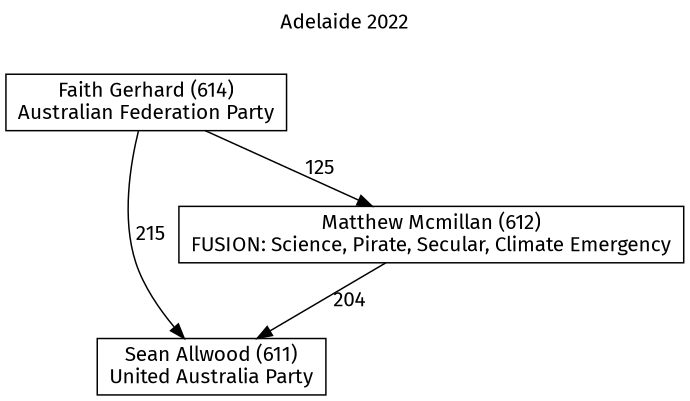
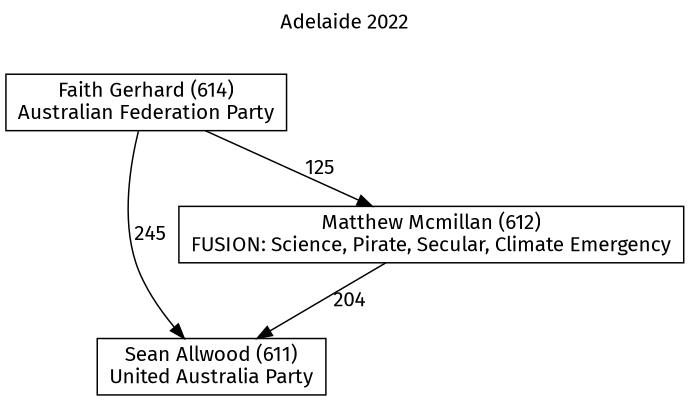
(151, 235) -> (151, 235)
